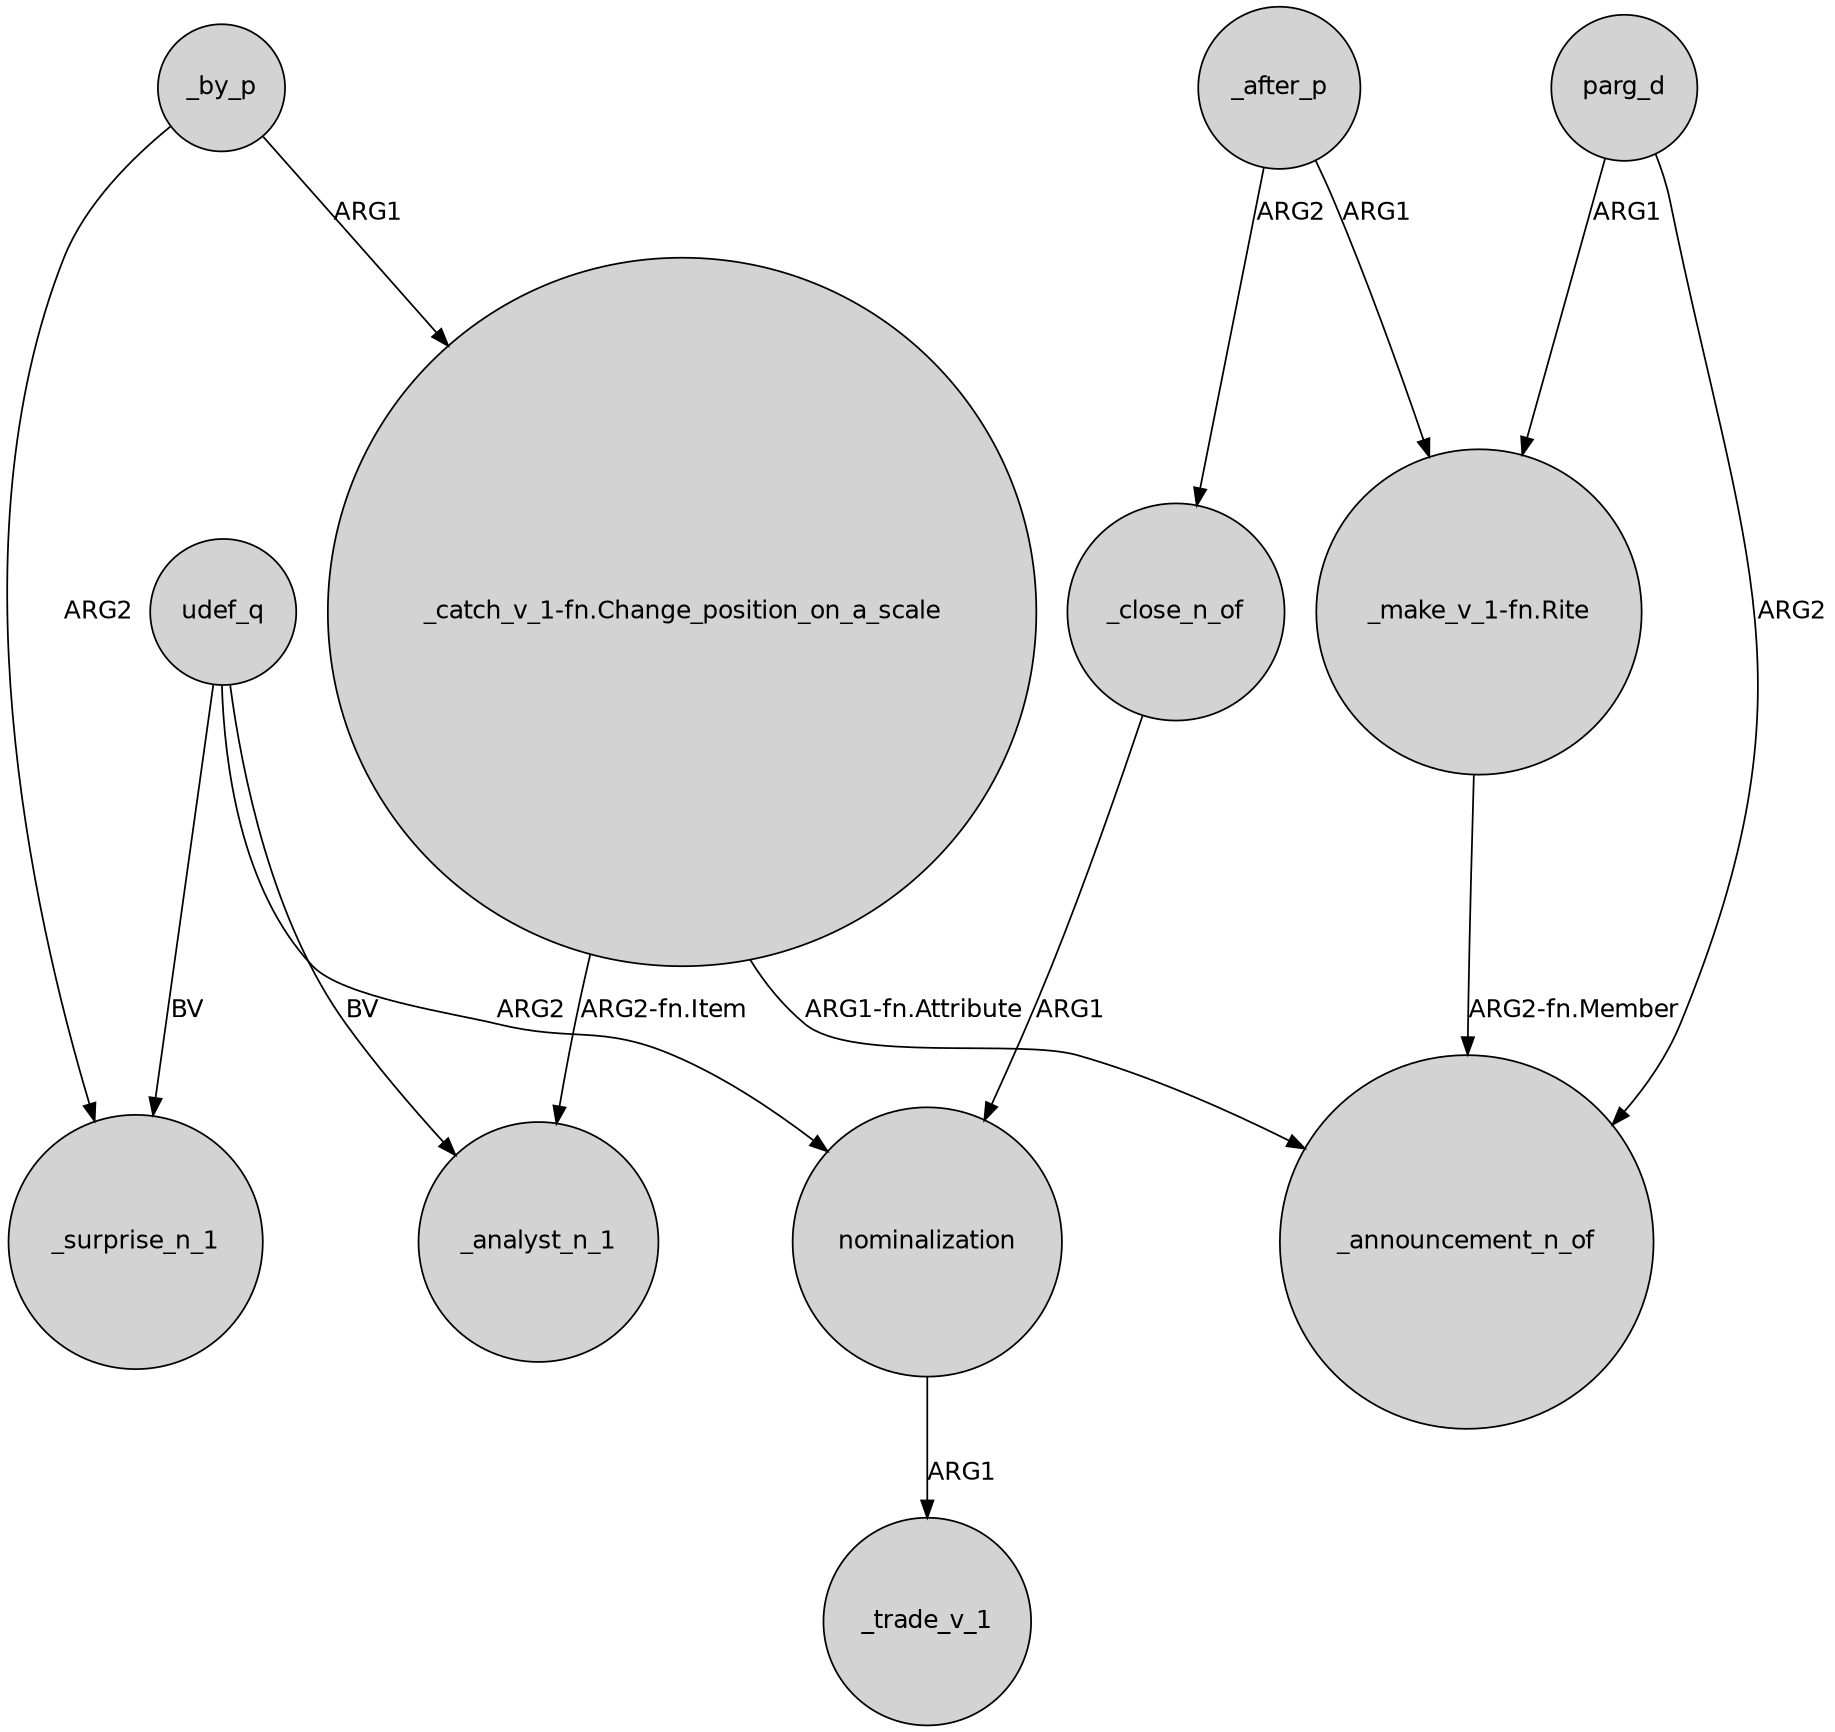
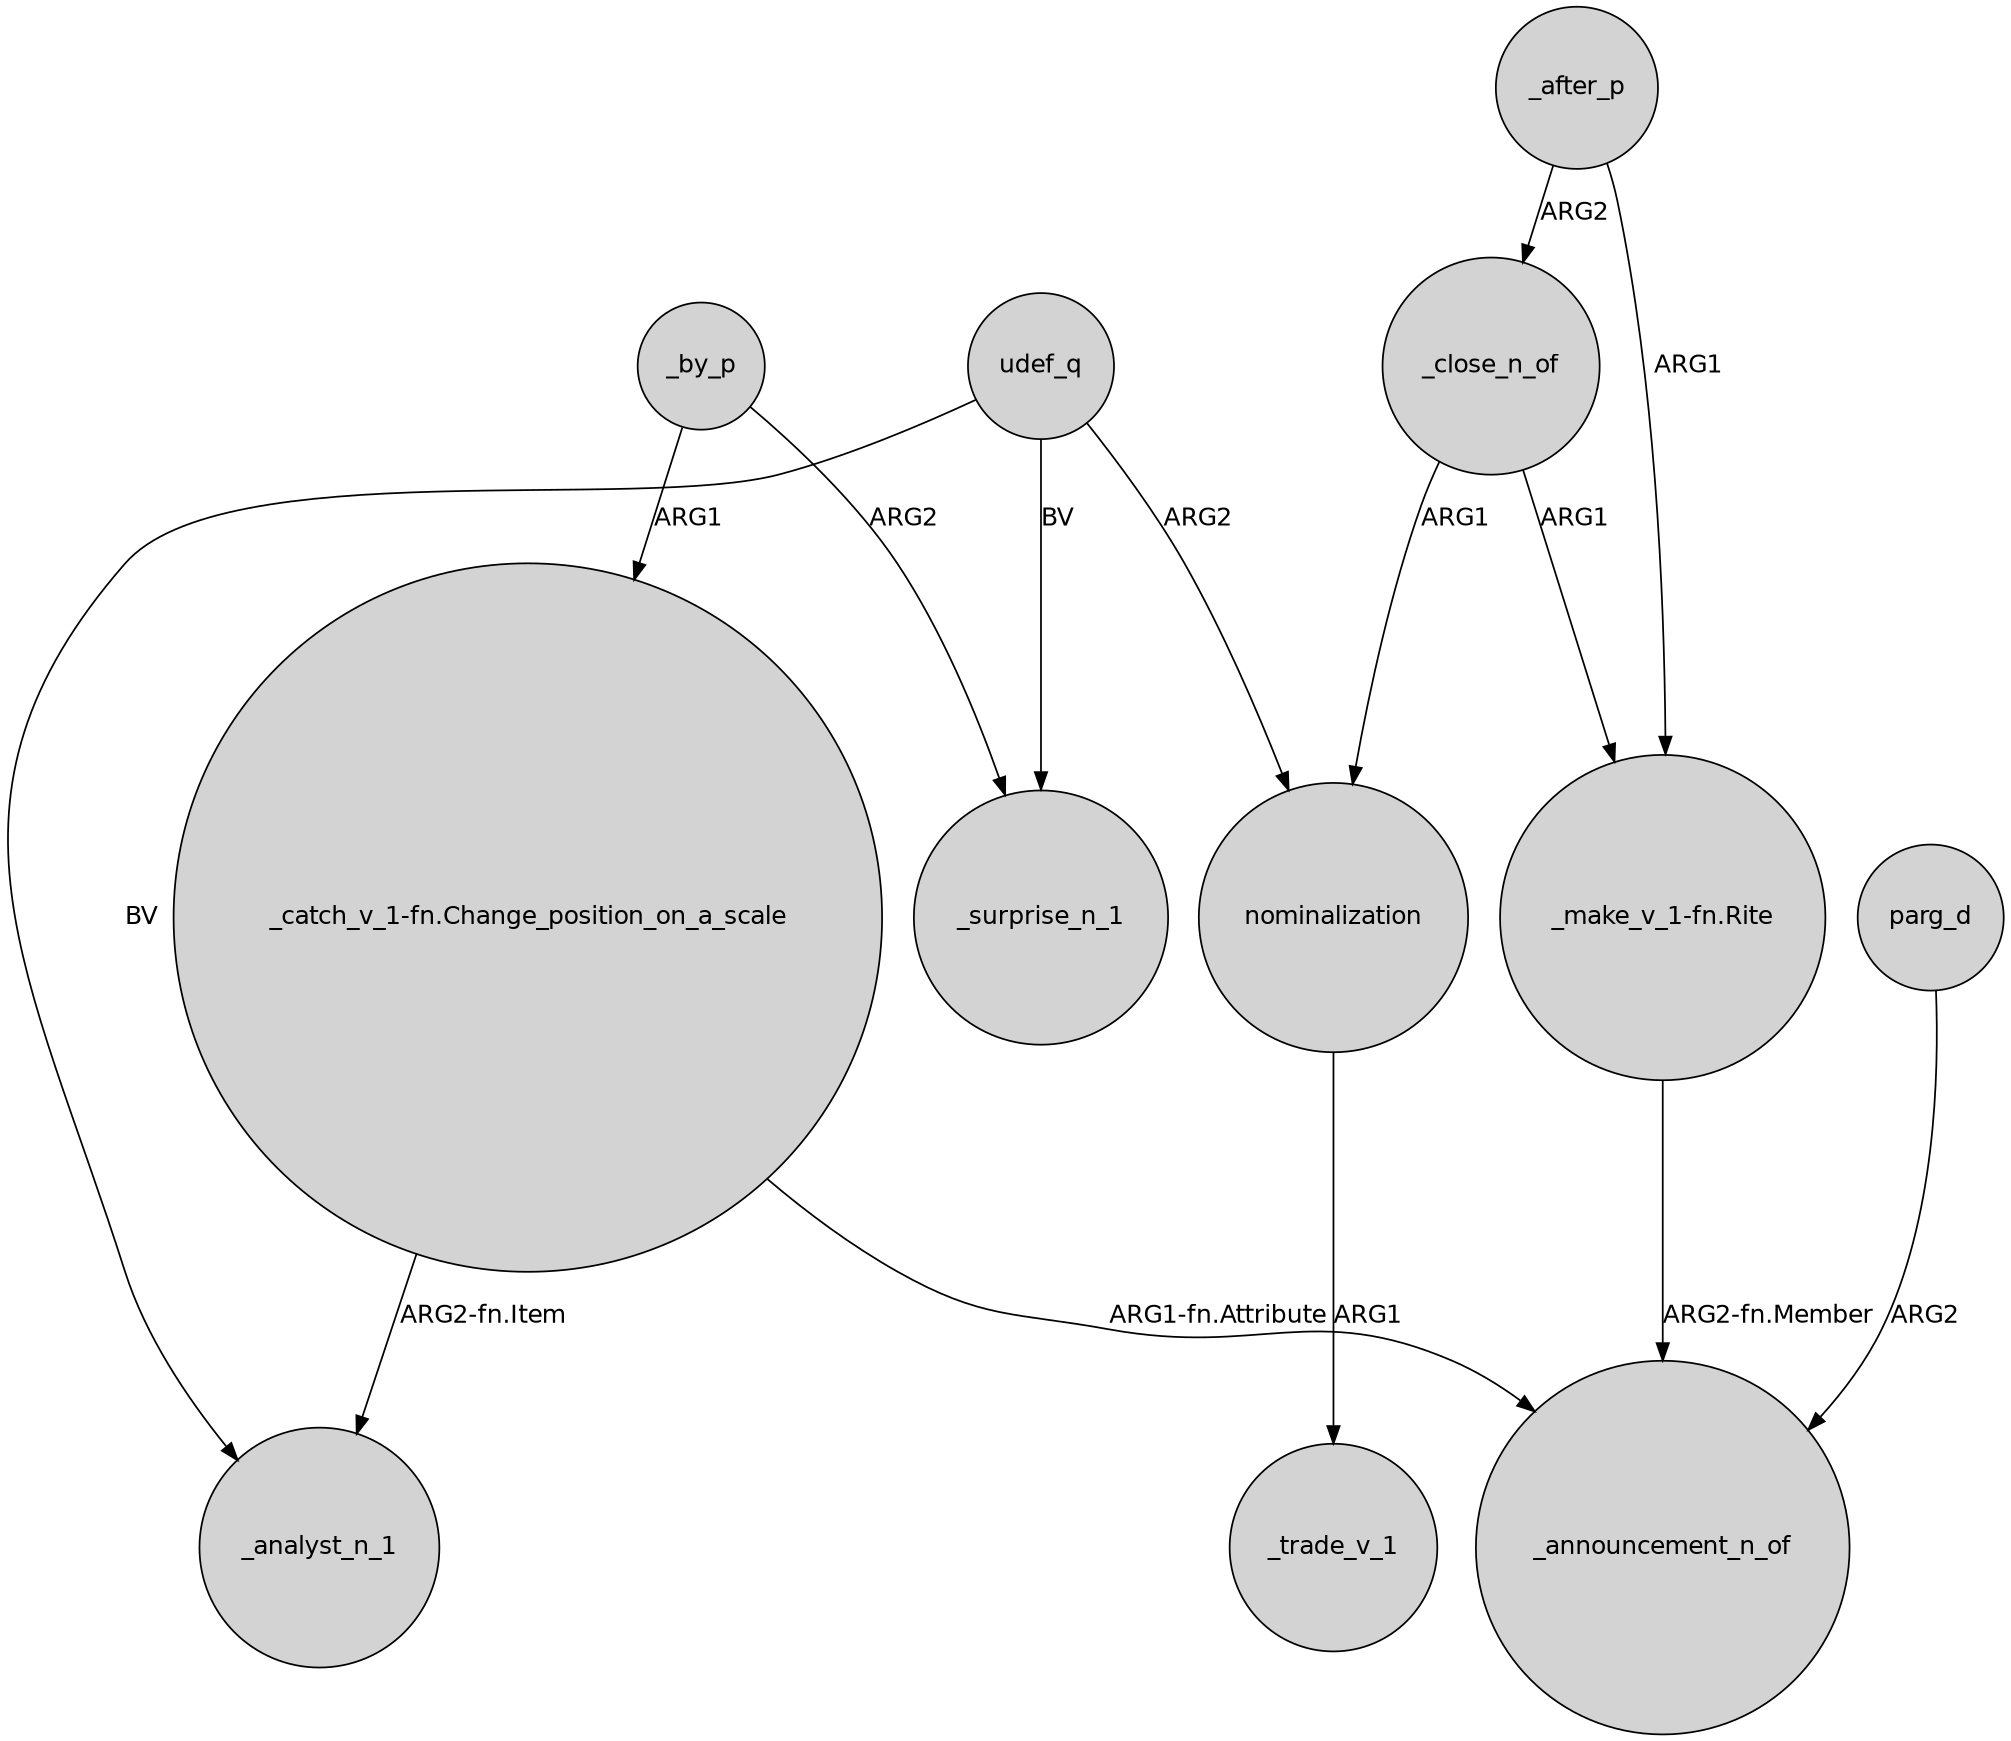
(1566, 298) -> (1566, 607)
